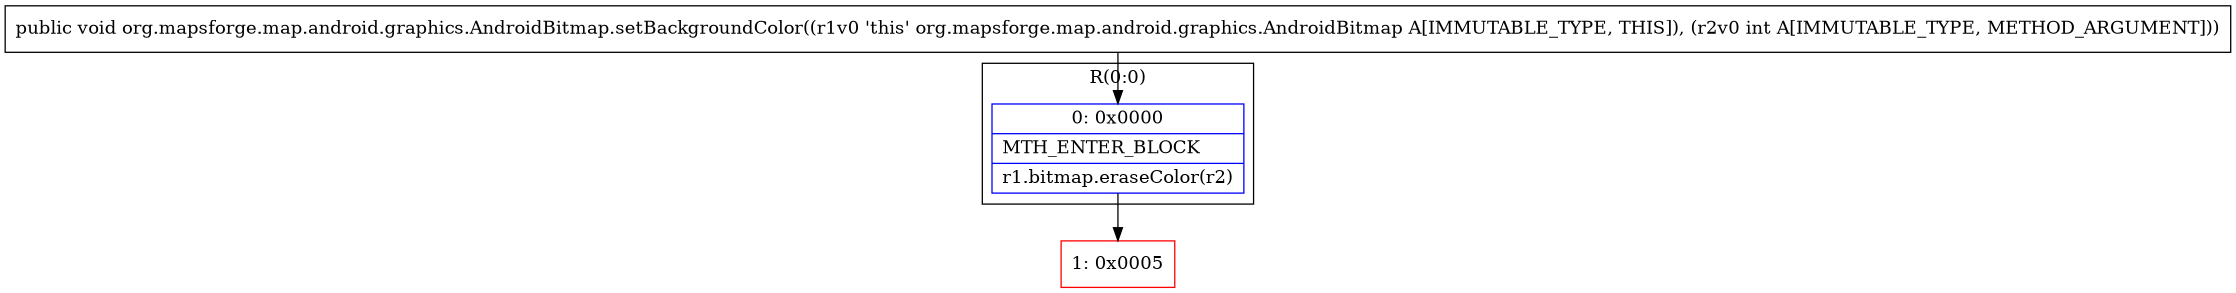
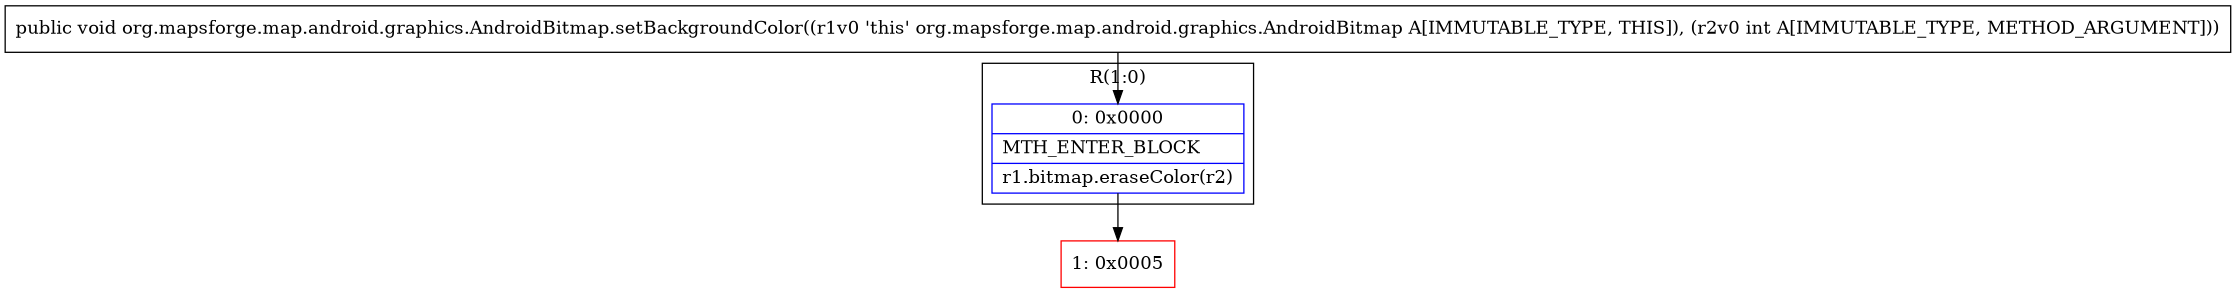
(1118, 78) -> (1118, 78)
